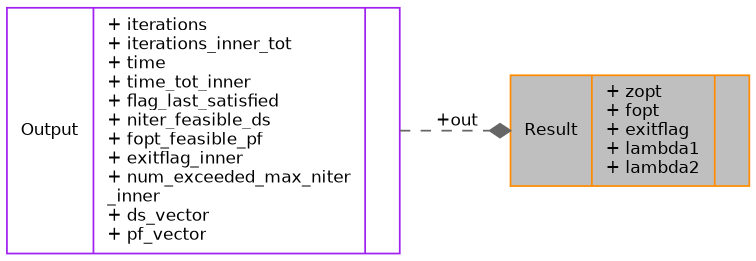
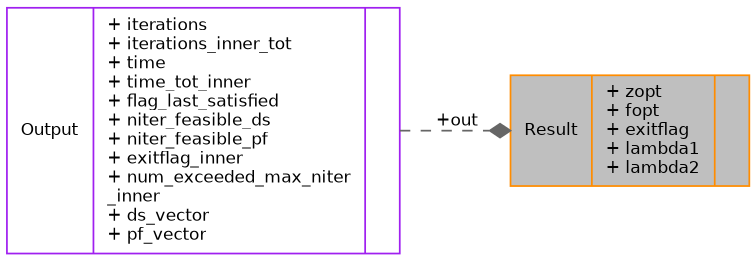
(186, 139) -> (189, 139)
